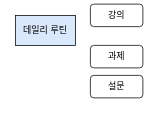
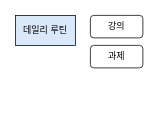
(117, 15) -> (117, 27)
(117, 87) -> none
